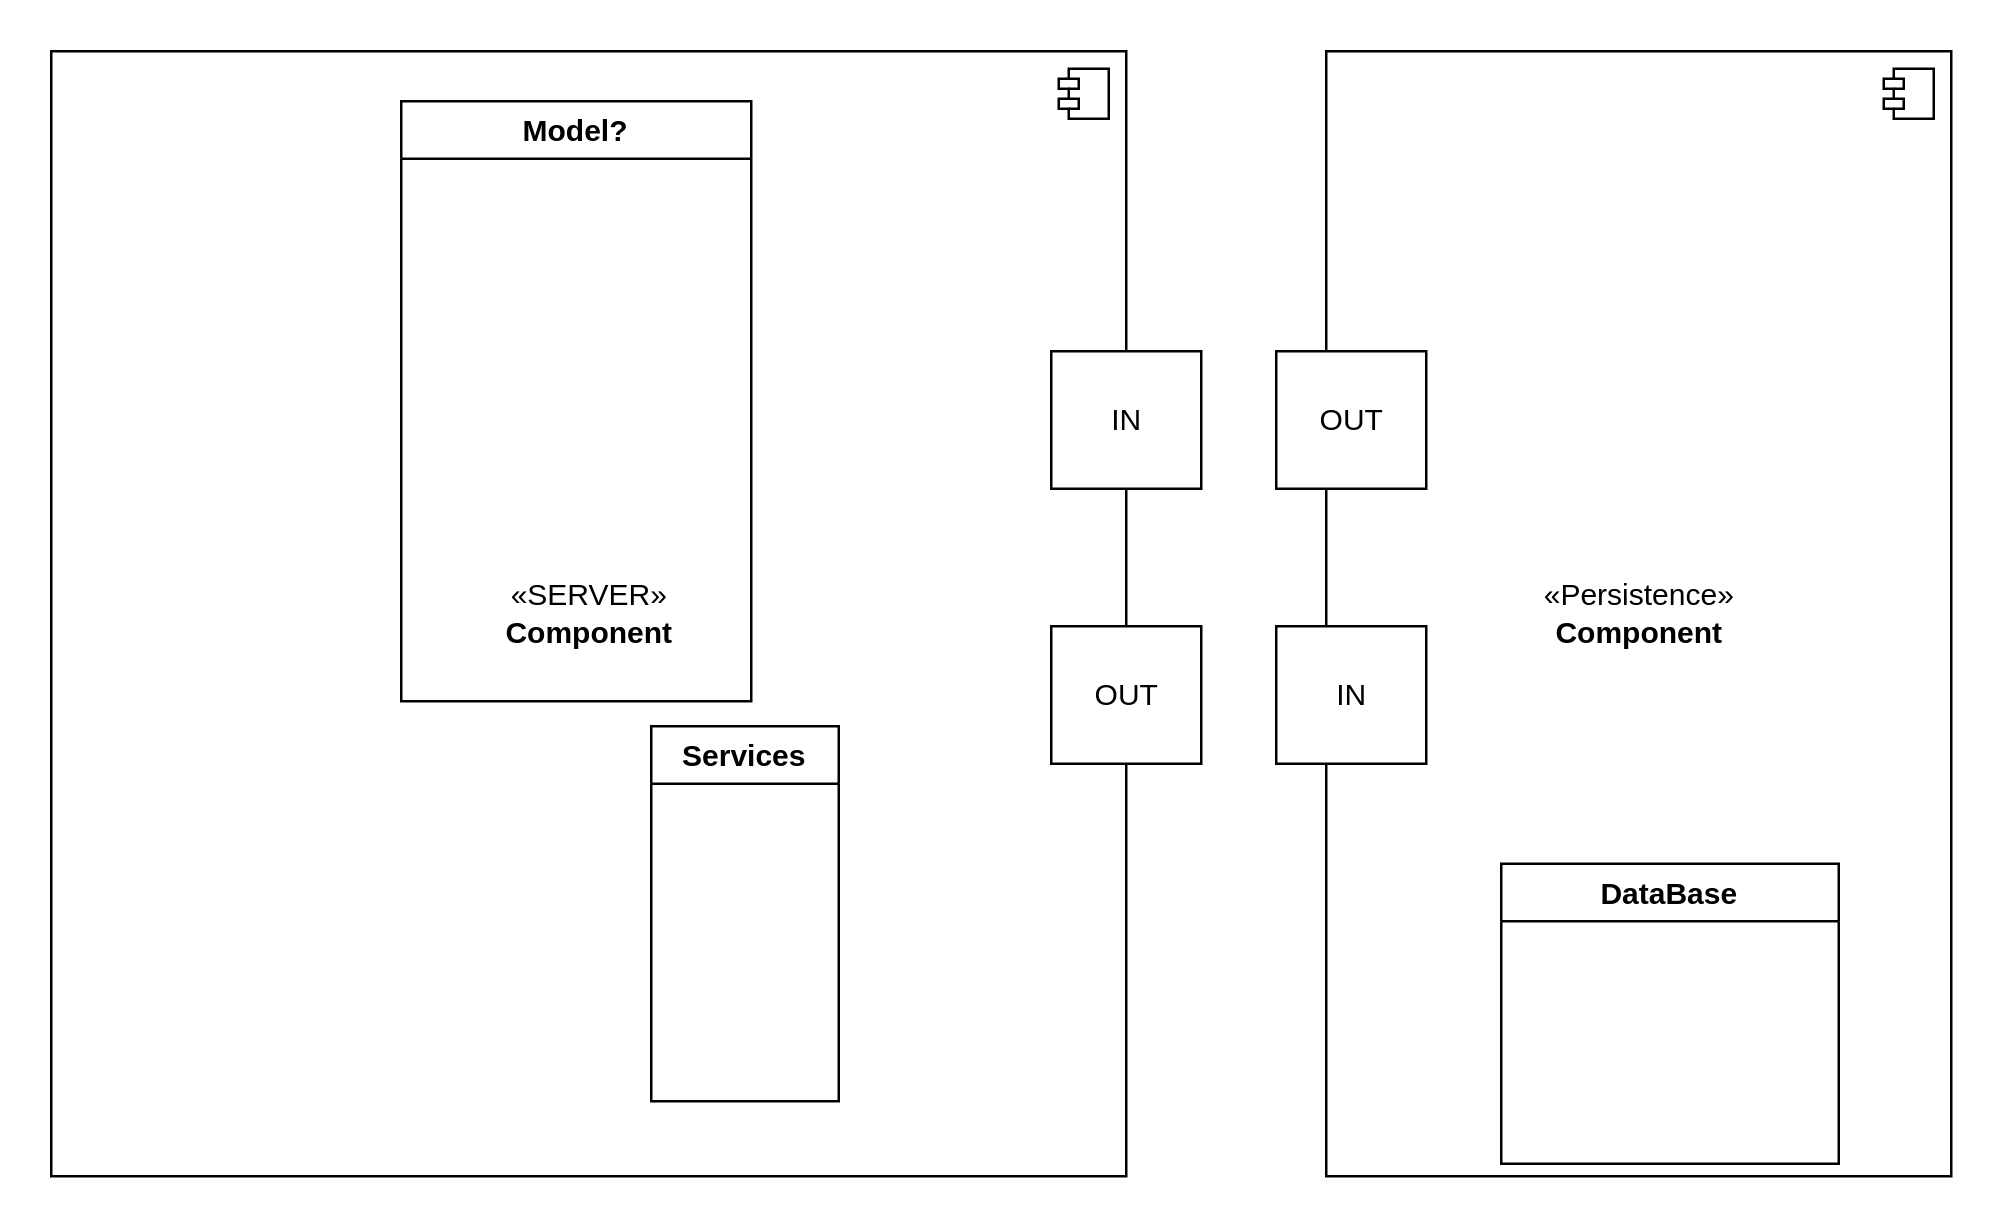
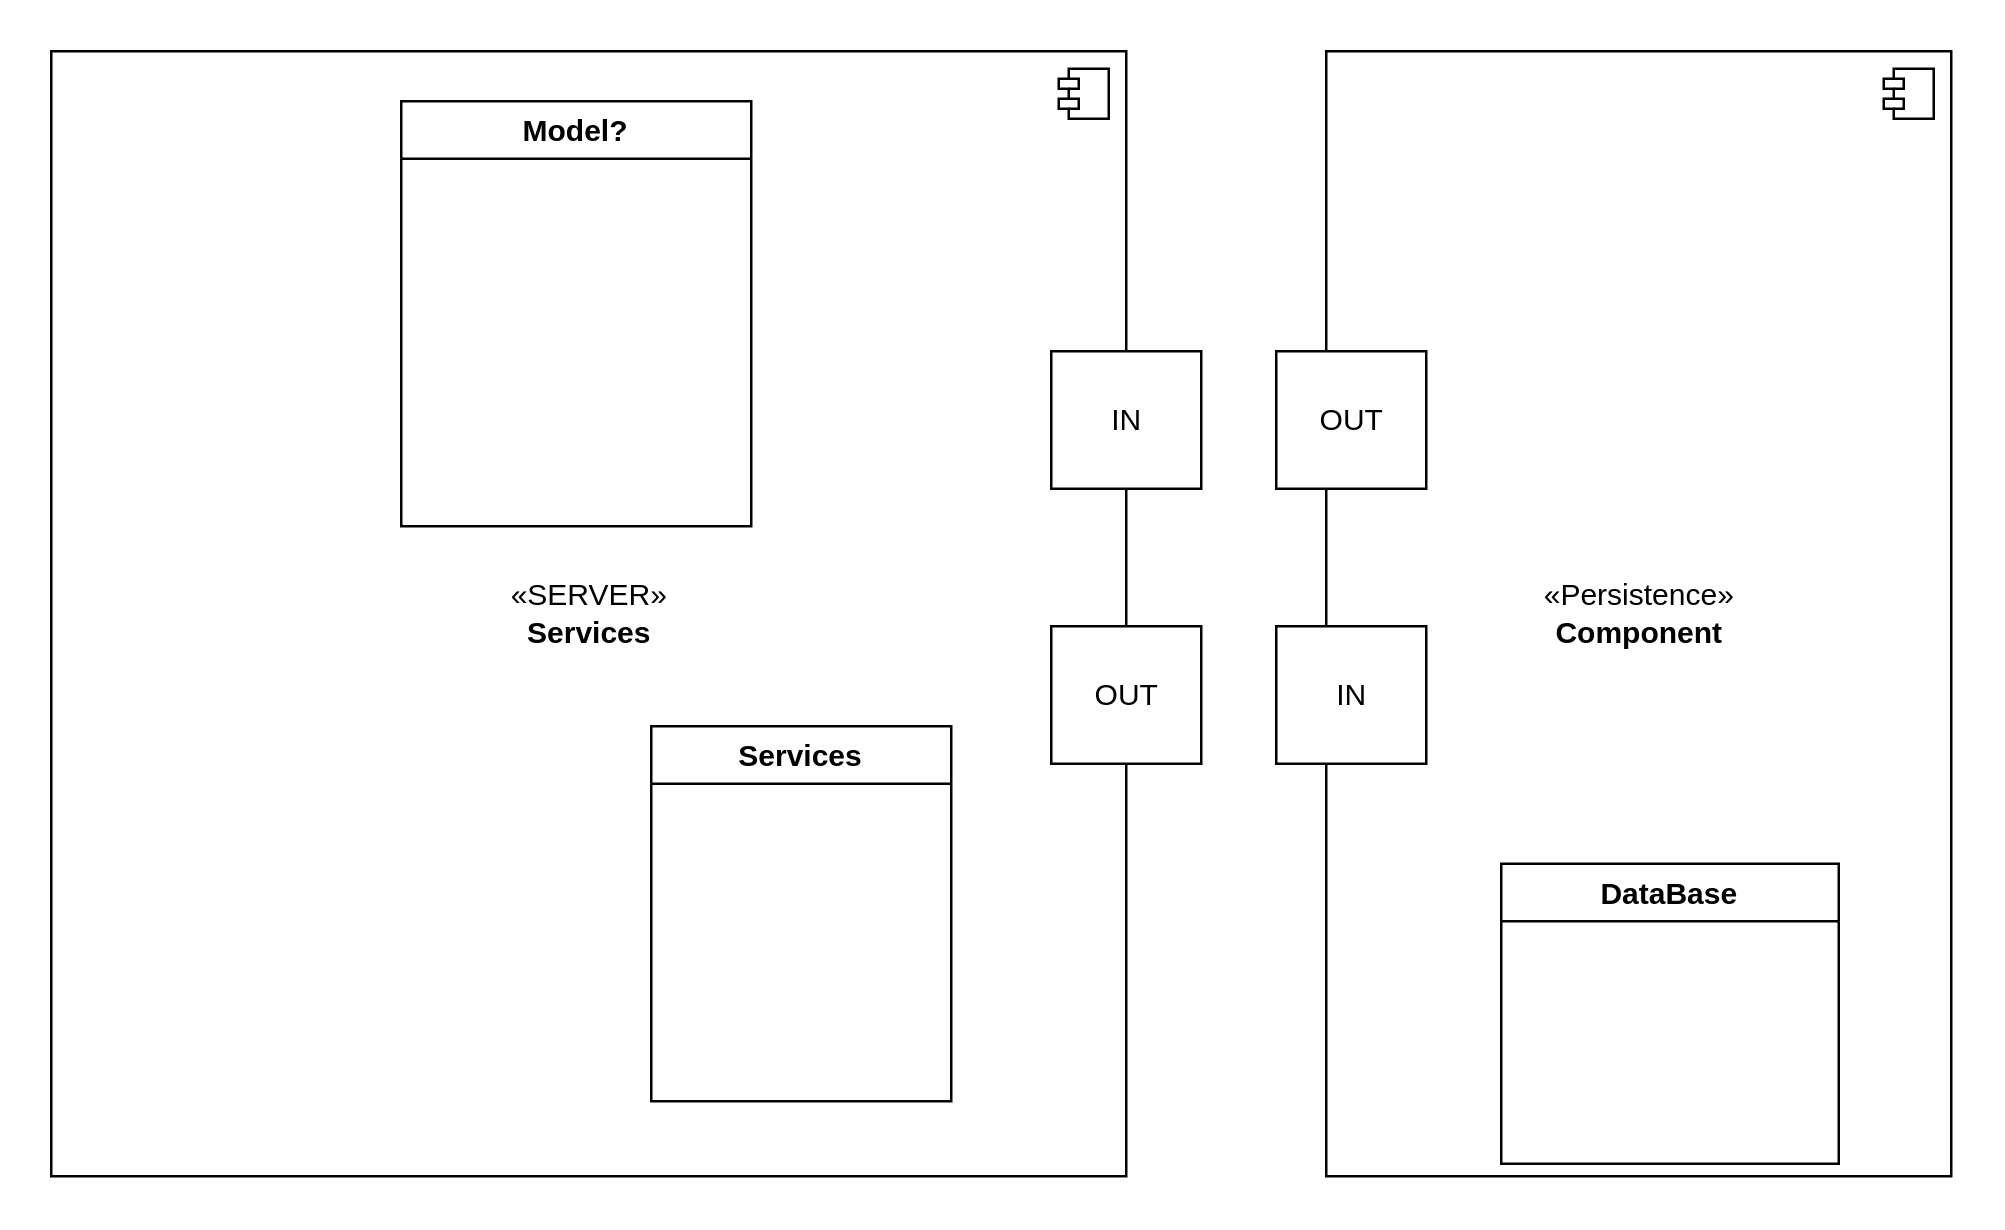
(576, 401) -> (576, 314)
(590, 614) -> (590, 614)
(745, 914) -> (801, 914)
